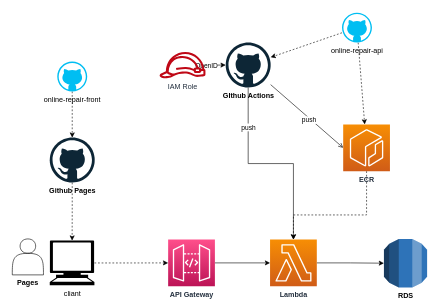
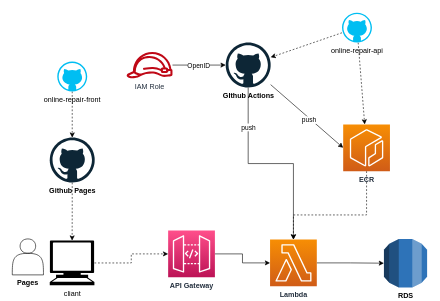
(183, 65) -> (150, 65)
(340, 145) -> (339, 144)
(192, 263) -> (192, 254)
